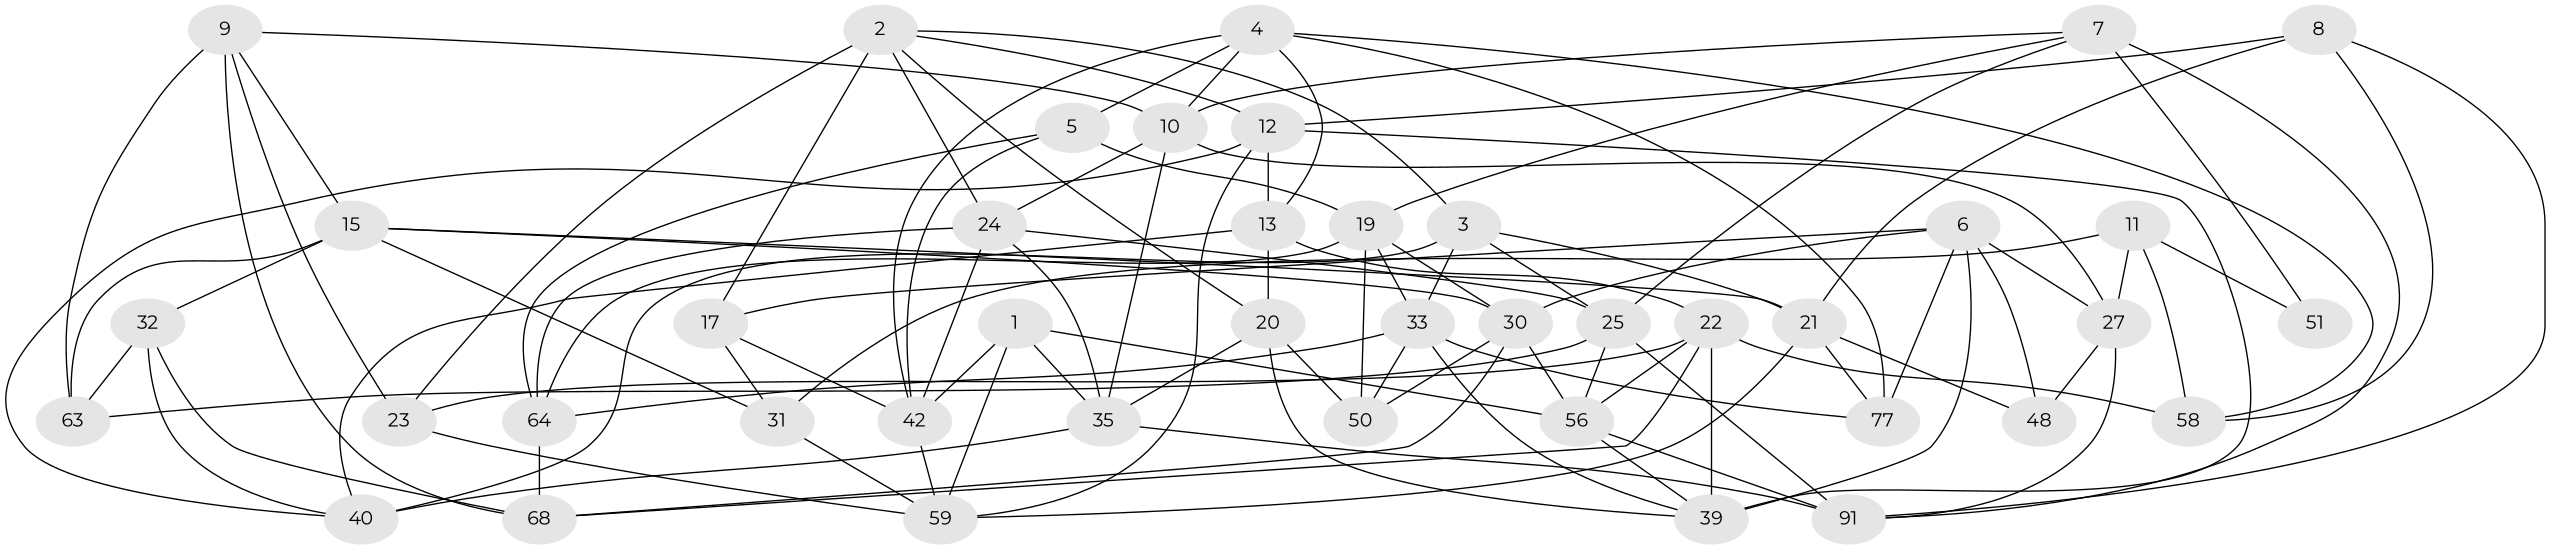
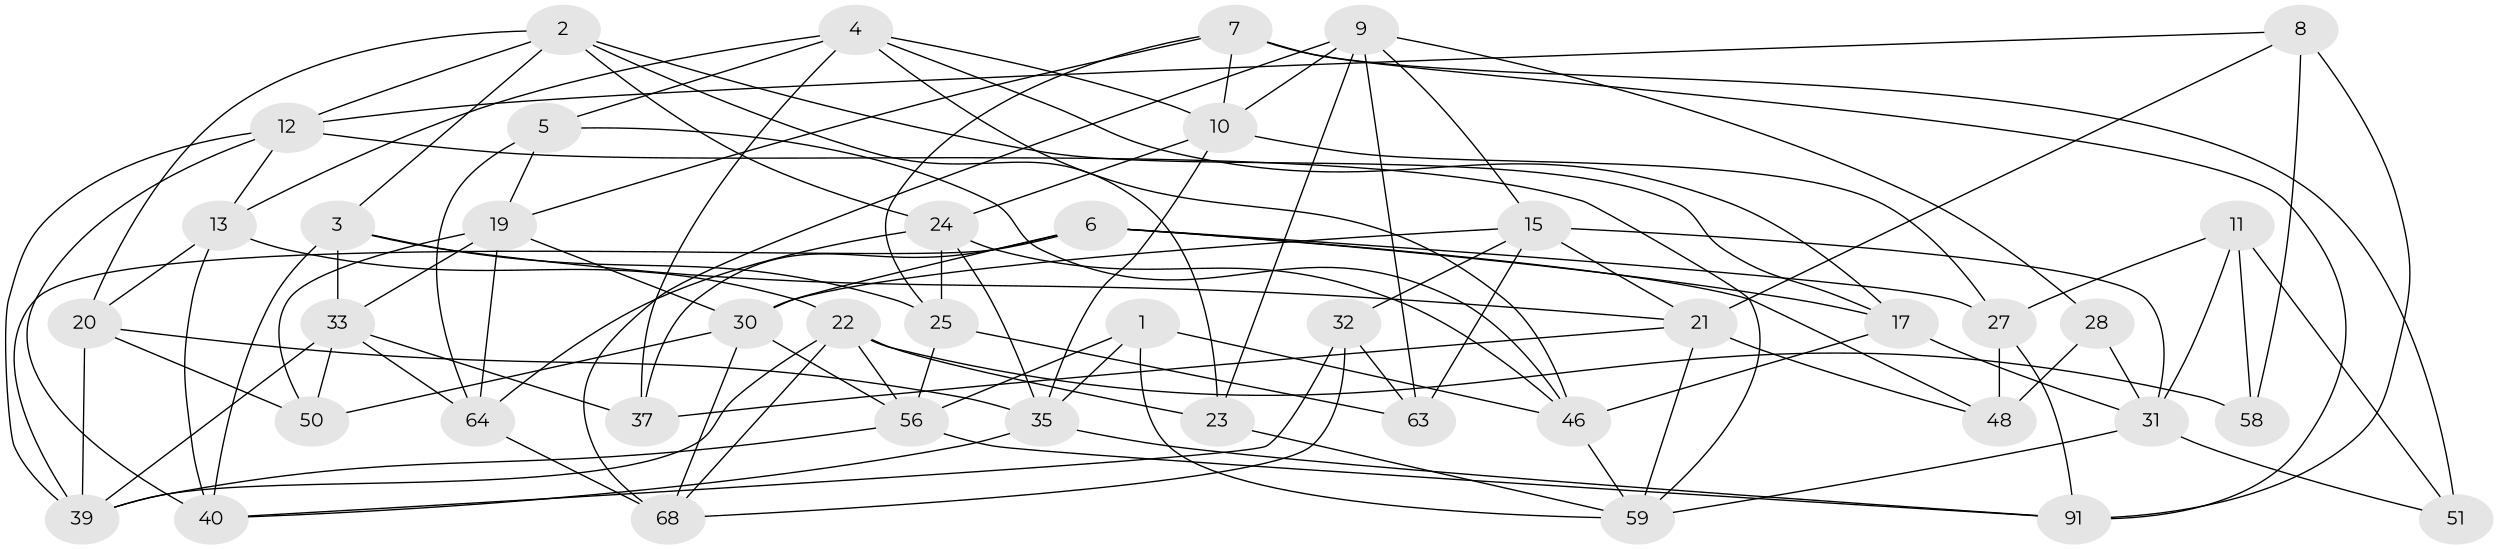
(1955, 120) -> (1627, 175)
none -> (2097, 324)
(915, 422) -> (1574, 422)
(1731, 422) -> none
(1883, 422) -> (642, 422)
none -> (2312, 481)
